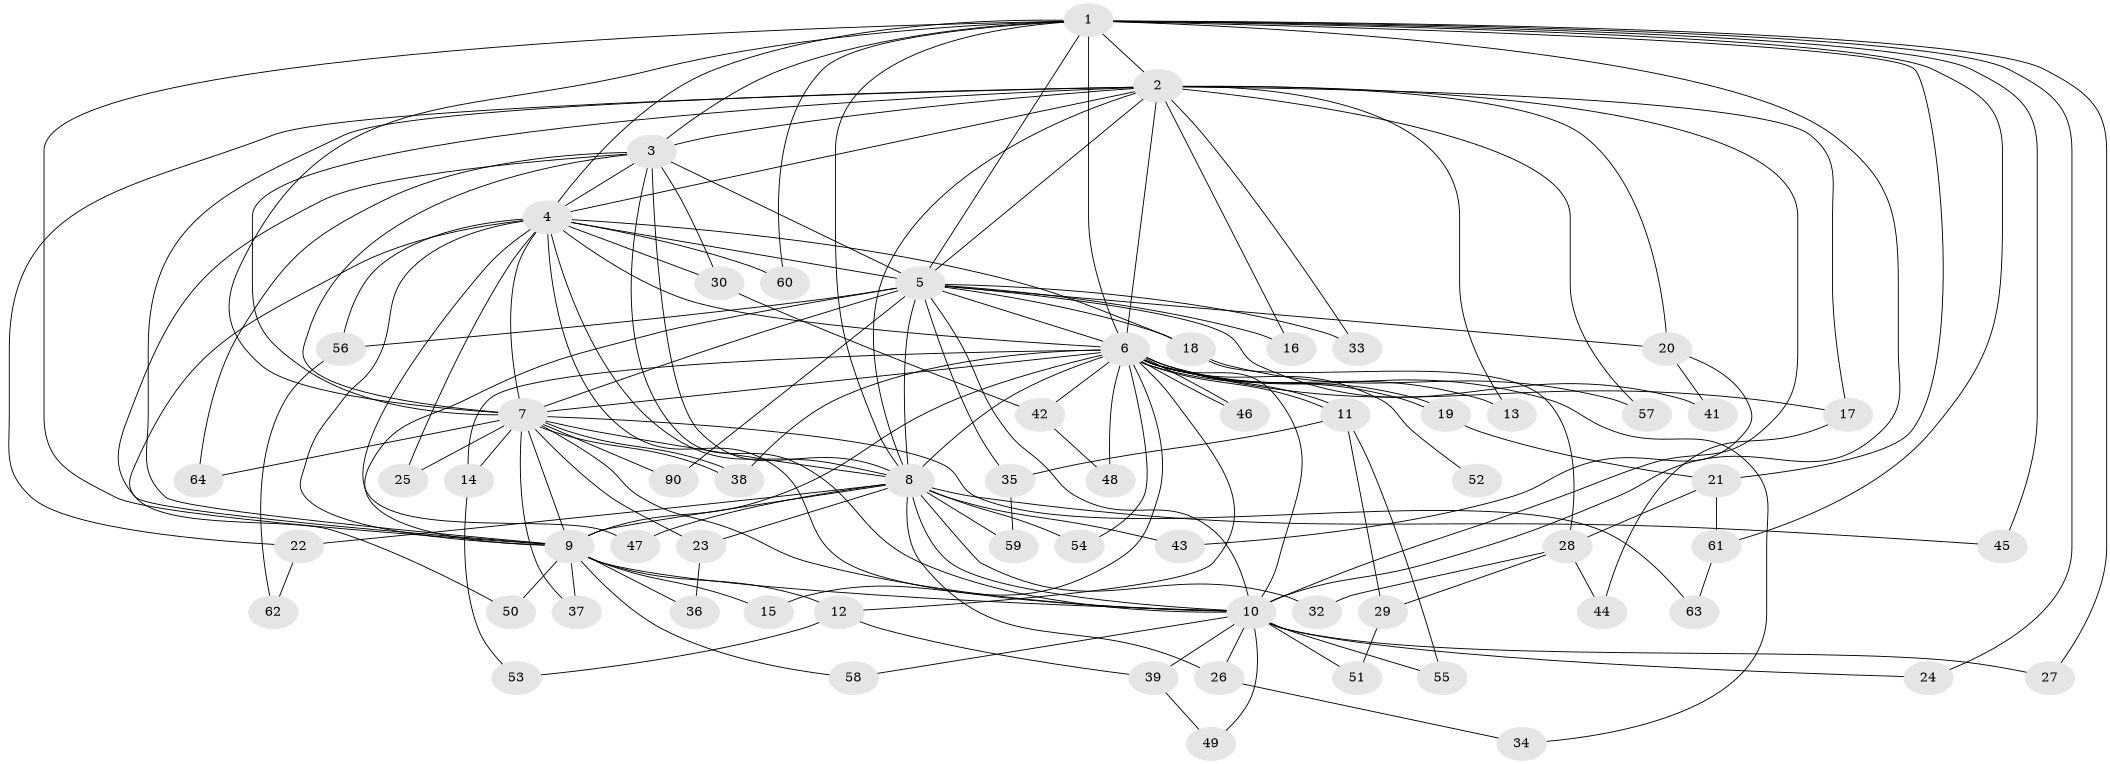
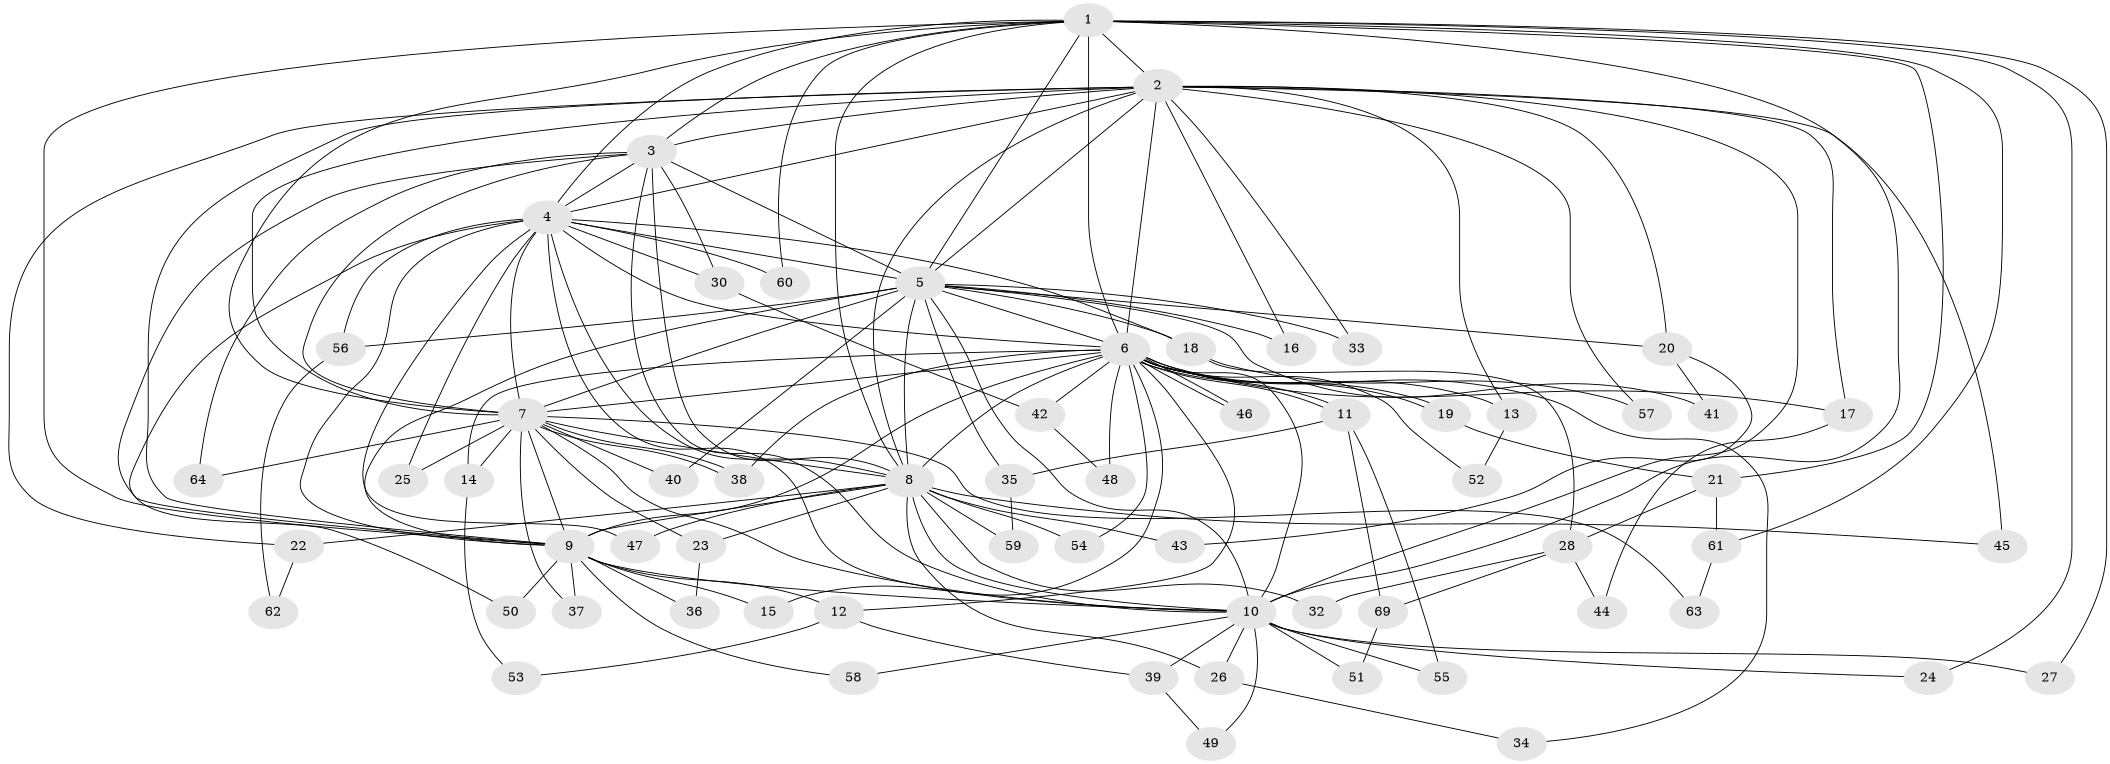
(1926, 58) -> (1894, 196)
none -> (1494, 448)
(674, 481) -> (674, 481)
(1383, 612) -> (1383, 612)
